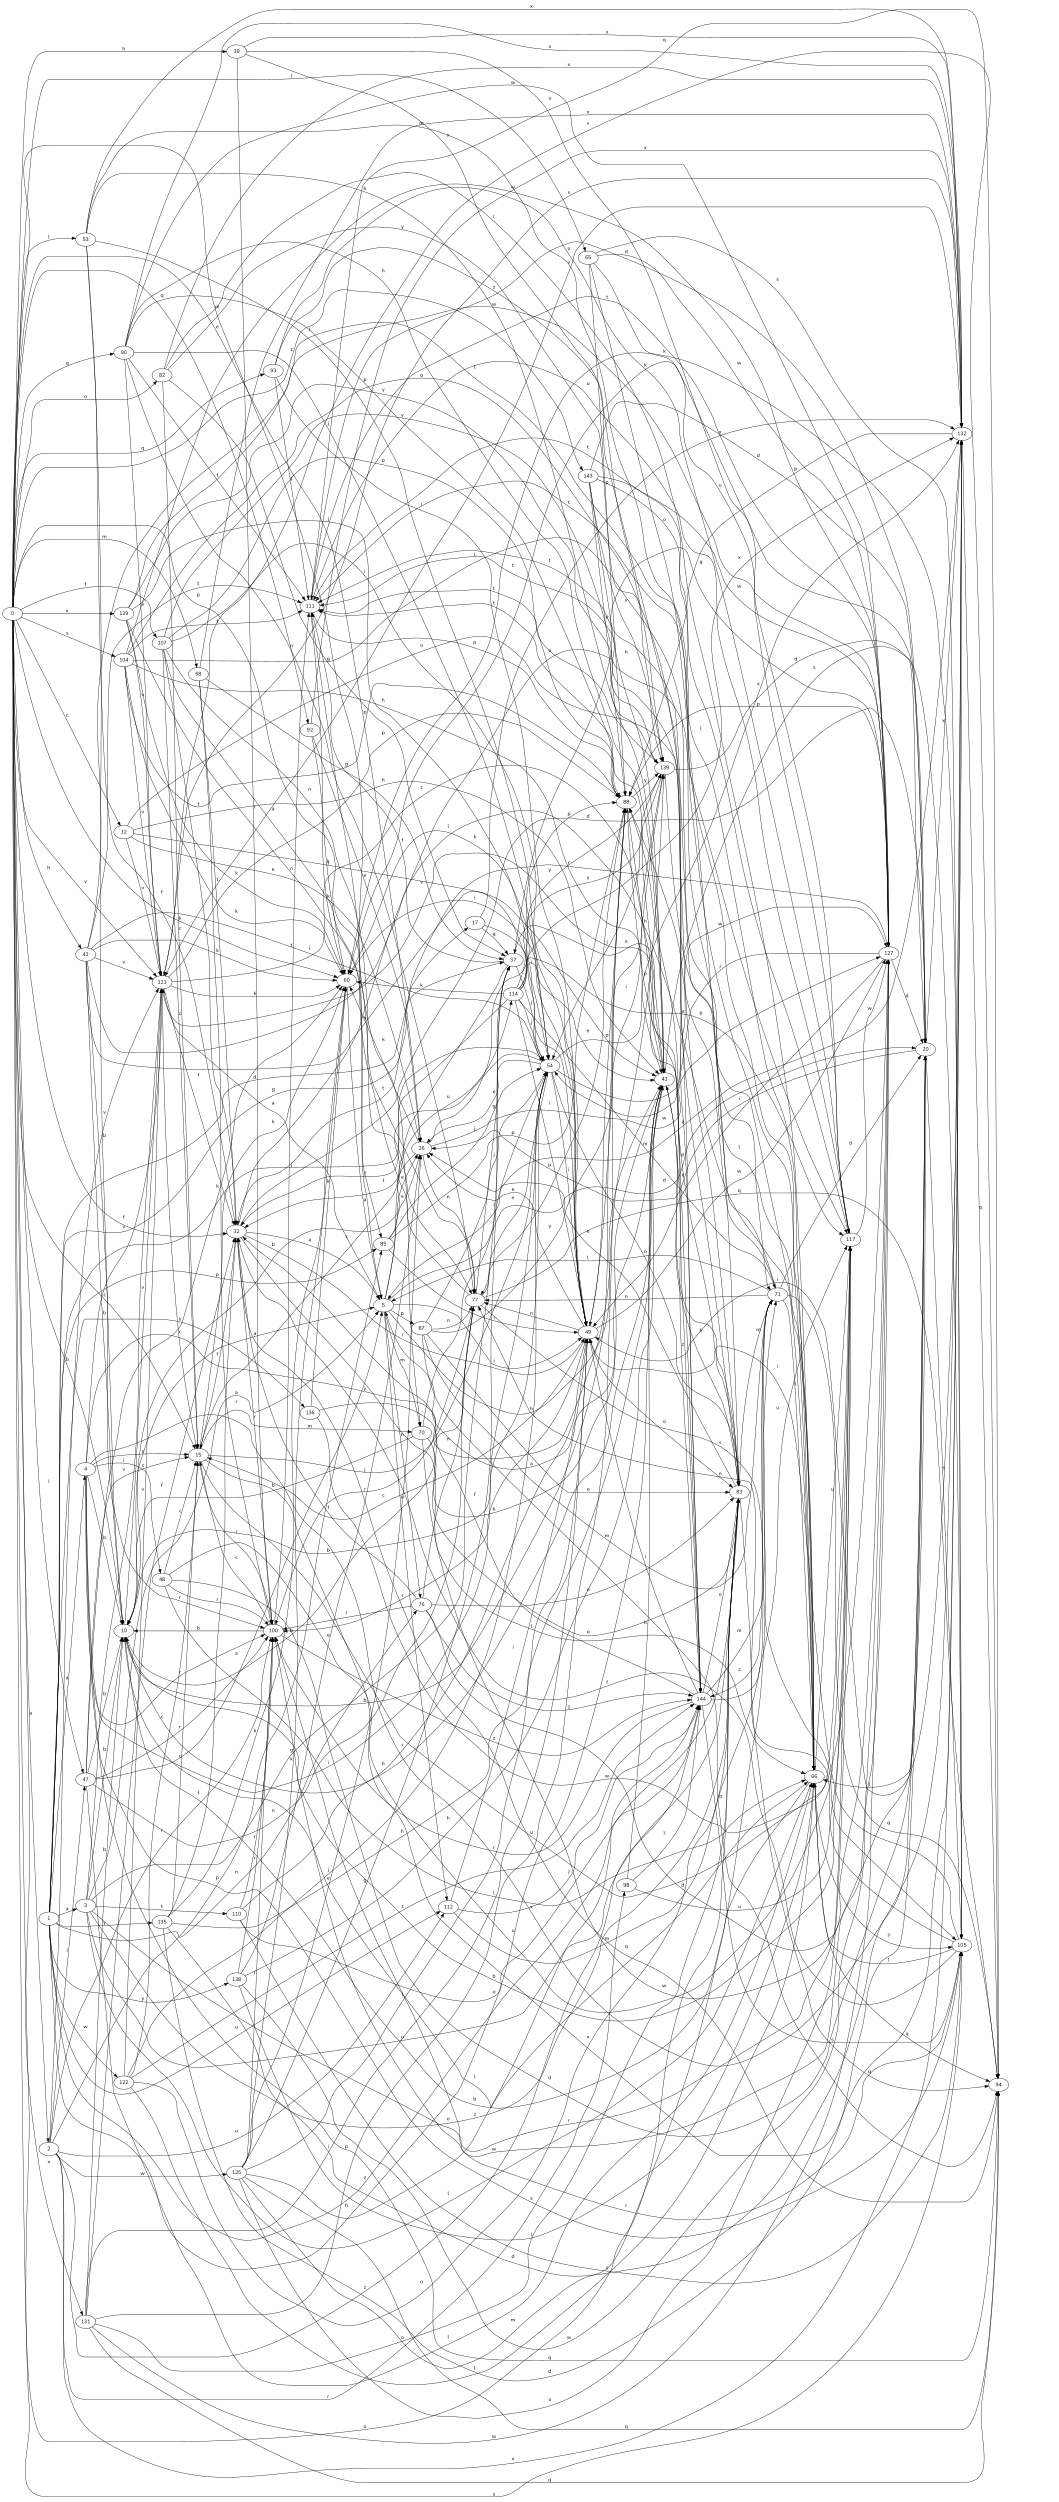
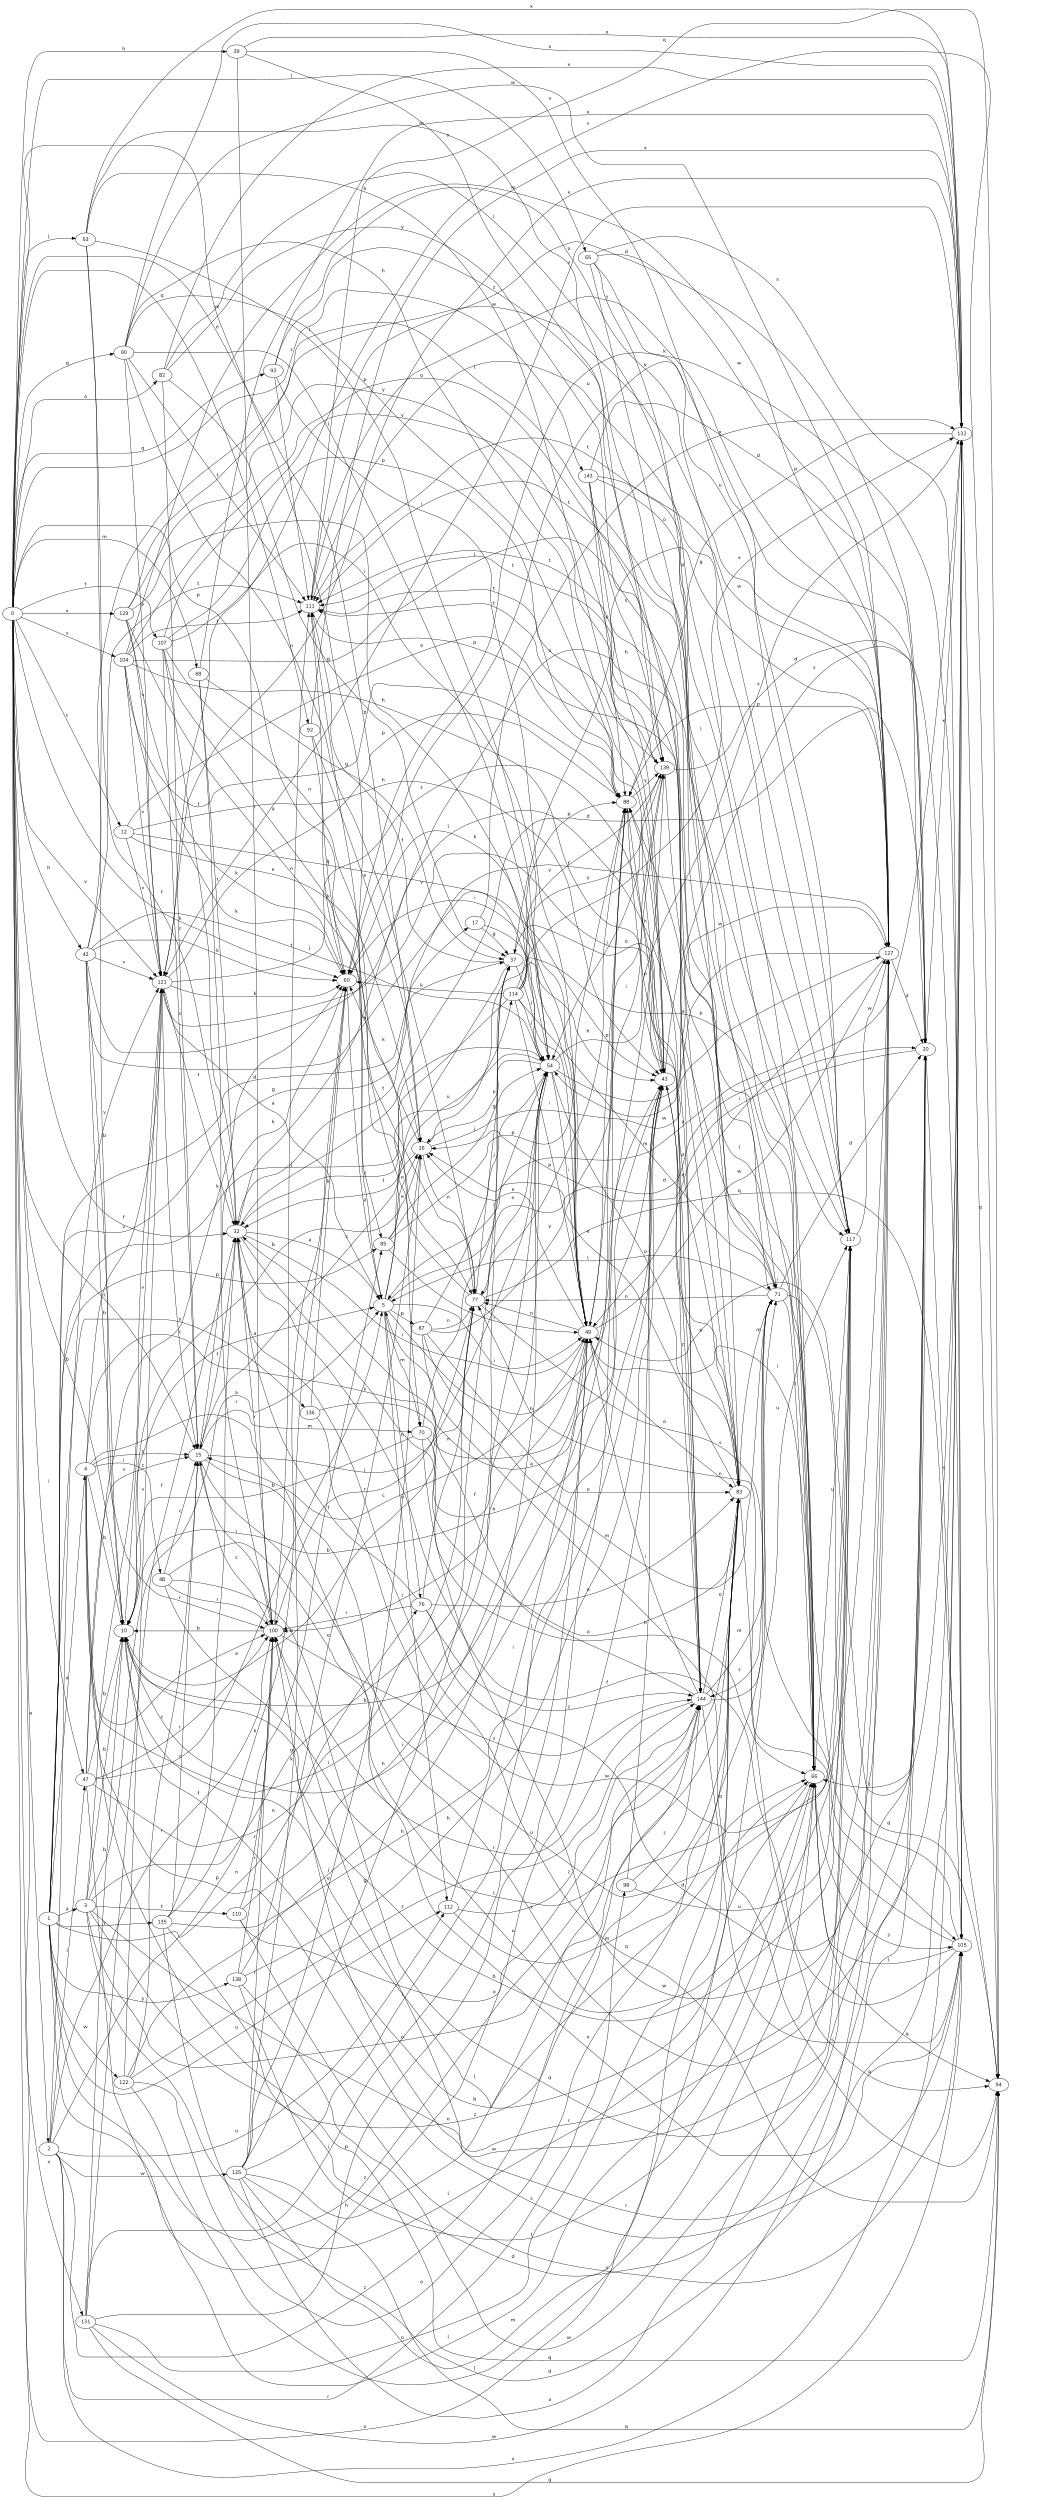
(613, 620) -> (710, 873)
